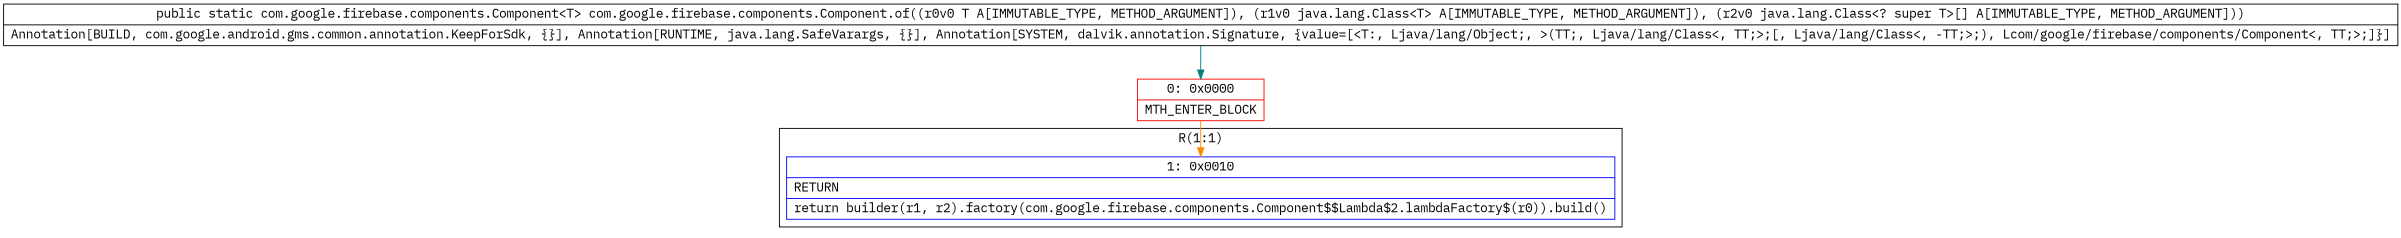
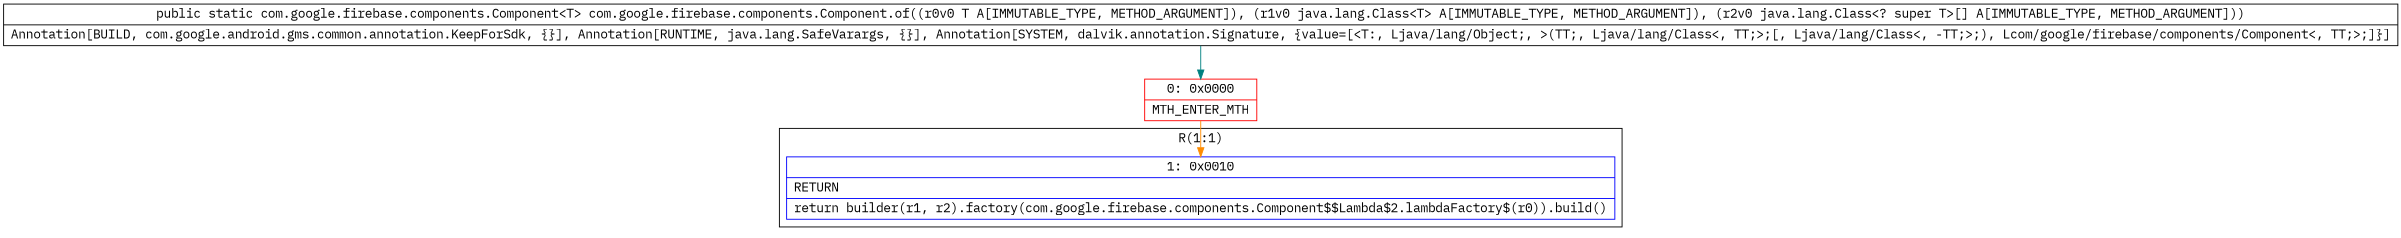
(1201, 110) -> (1201, 110)
